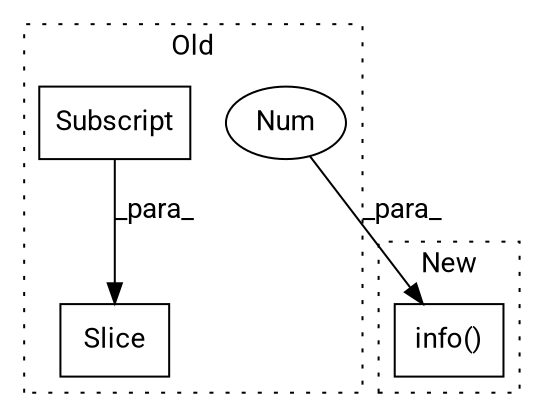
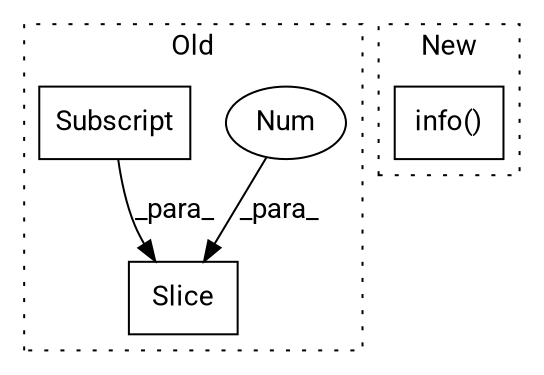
(350, 209) -> (240, 201)
